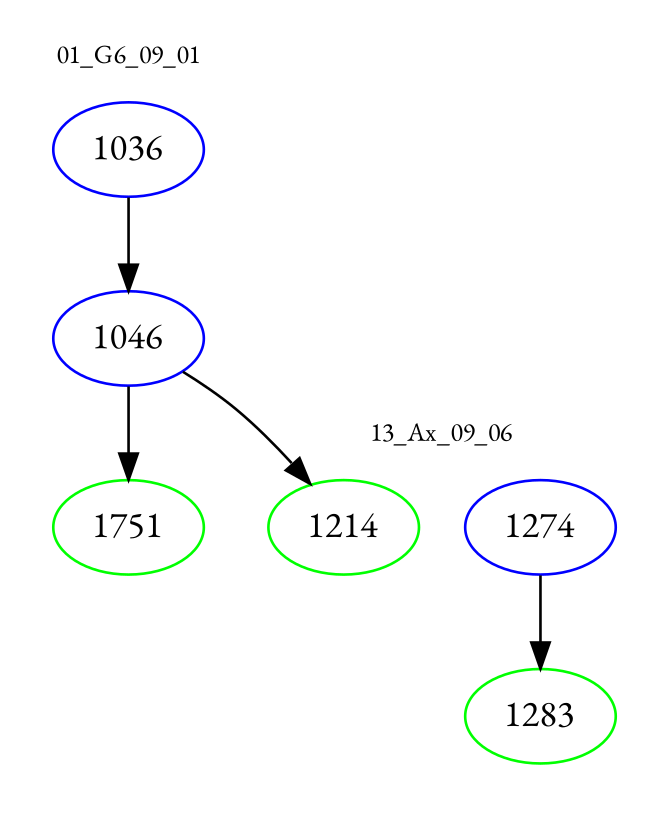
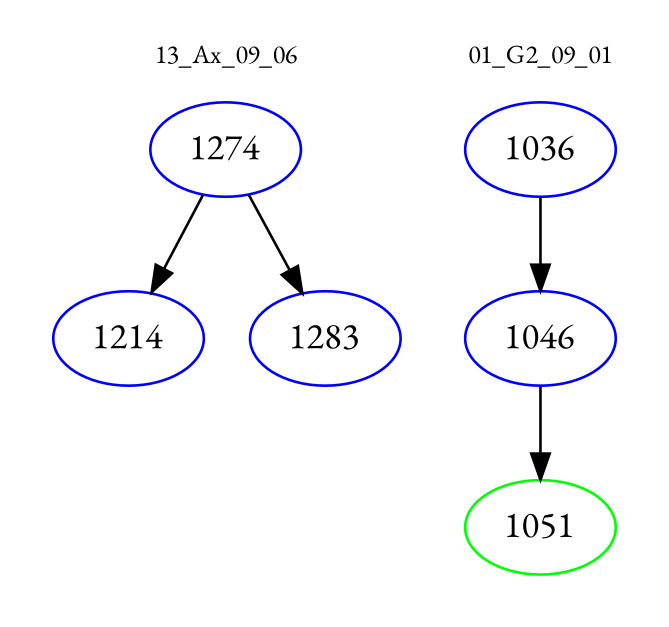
(129, 56) -> (540, 56)
(264, 435) -> (184, 232)
(129, 527) -> (540, 527)
(344, 527) -> (129, 338)
(540, 716) -> (325, 338)
